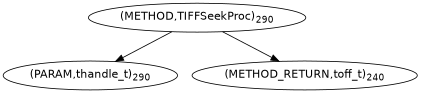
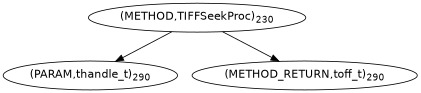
(265, 16) -> (265, 16)
(376, 74) -> (376, 74)
